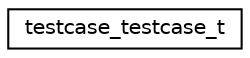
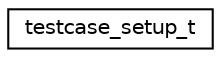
(125, 29) -> (110, 29)
